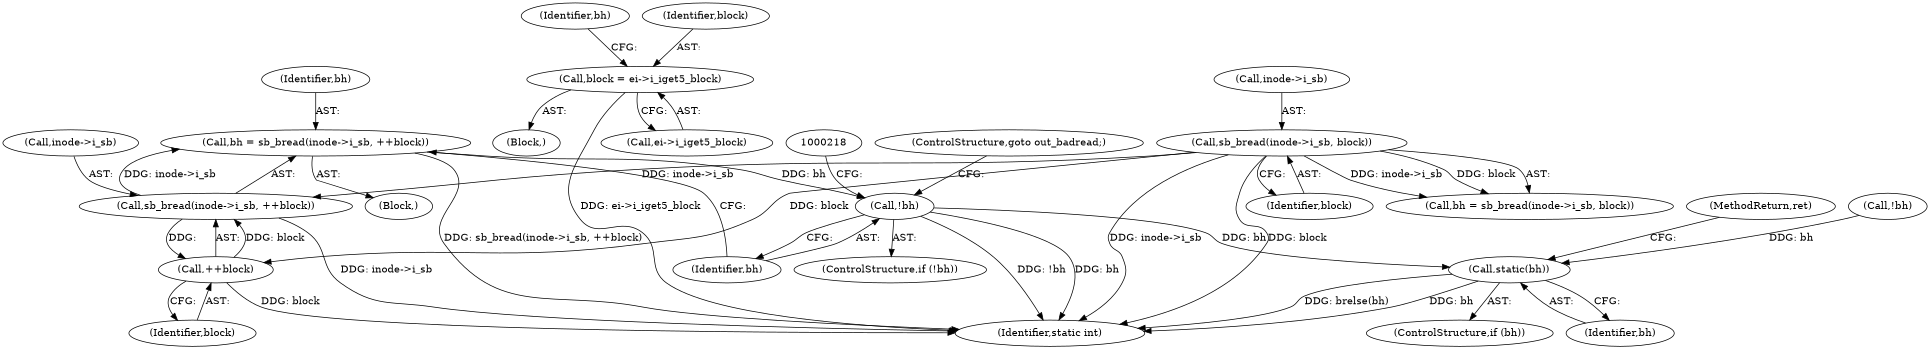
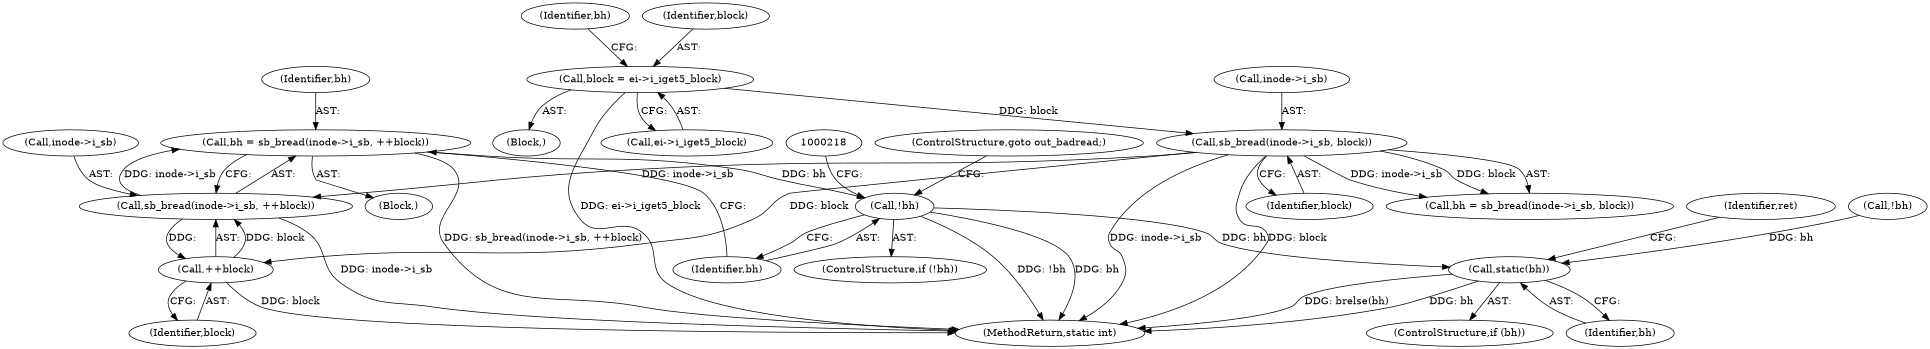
none -> (955, 111)
none -> (228, 167)
(1761, 206) -> (1761, 206)
(1050, 333) -> (1050, 333)
